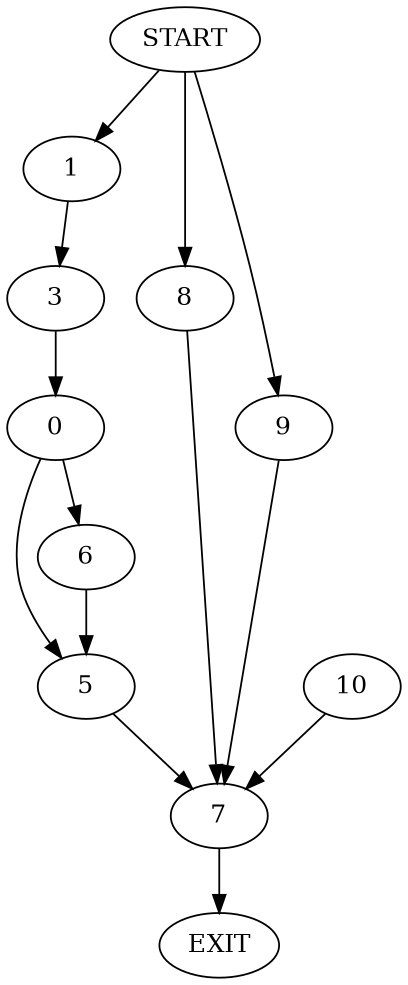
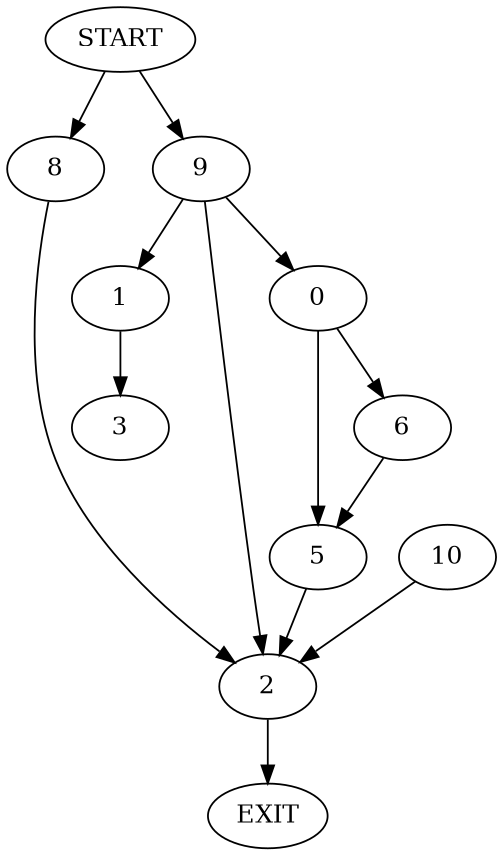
(133, 99) -> (166, 226)
(56, 354) -> (254, 227)
(219, 816) -> (268, 687)
